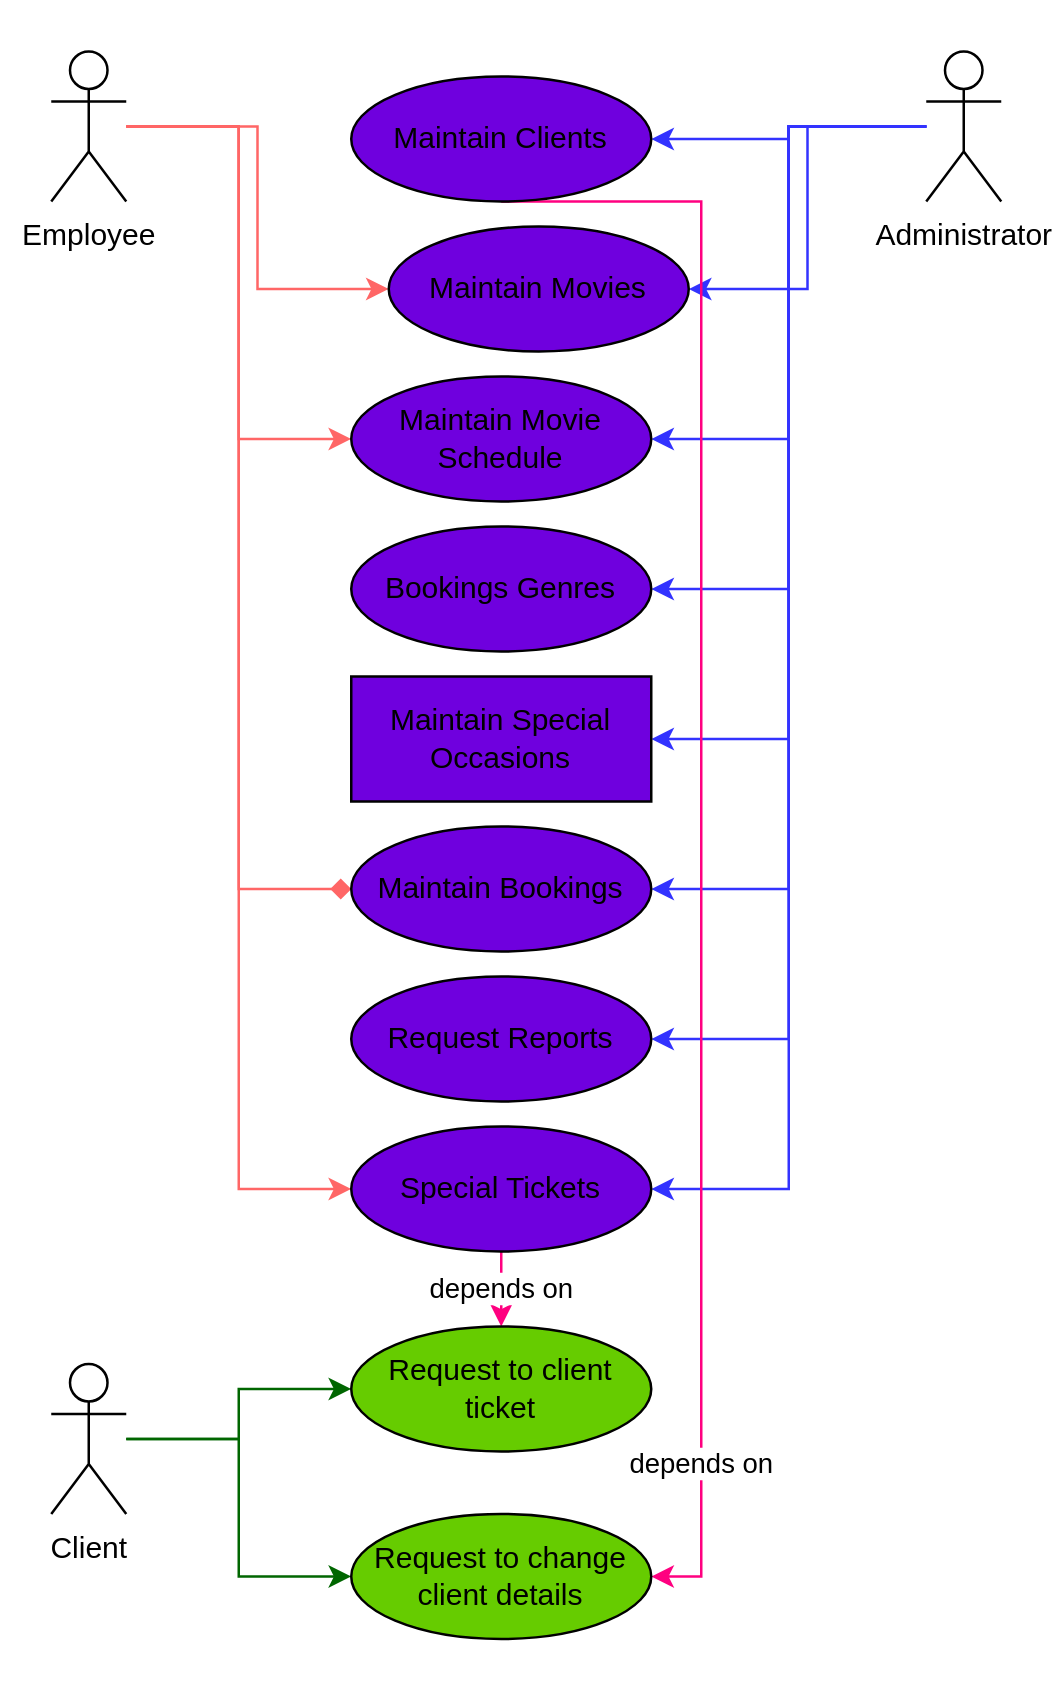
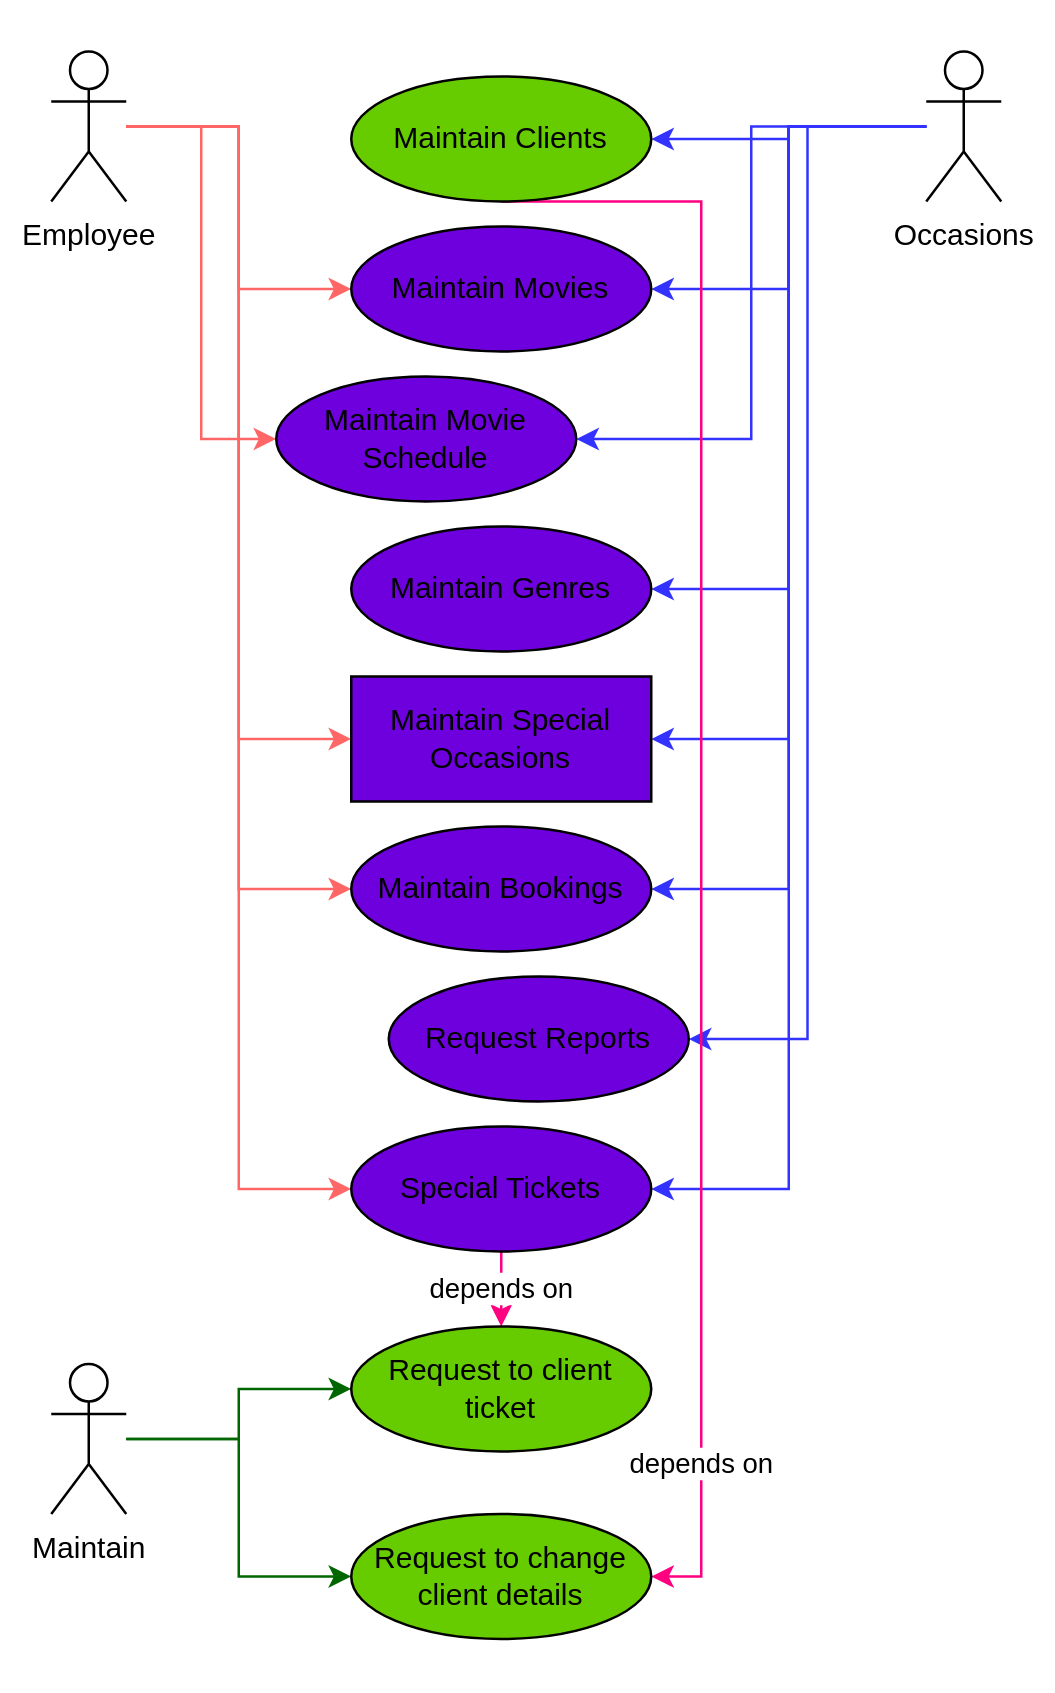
(501, 139) -> (501, 139)
(965, 237) -> (965, 237)
(539, 289) -> (501, 289)
(501, 439) -> (426, 439)
(501, 589) -> (501, 589)
none -> (289, 739)
(331, 889) -> (332, 889)
(501, 1039) -> (539, 1039)
(90, 1549) -> (90, 1549)
